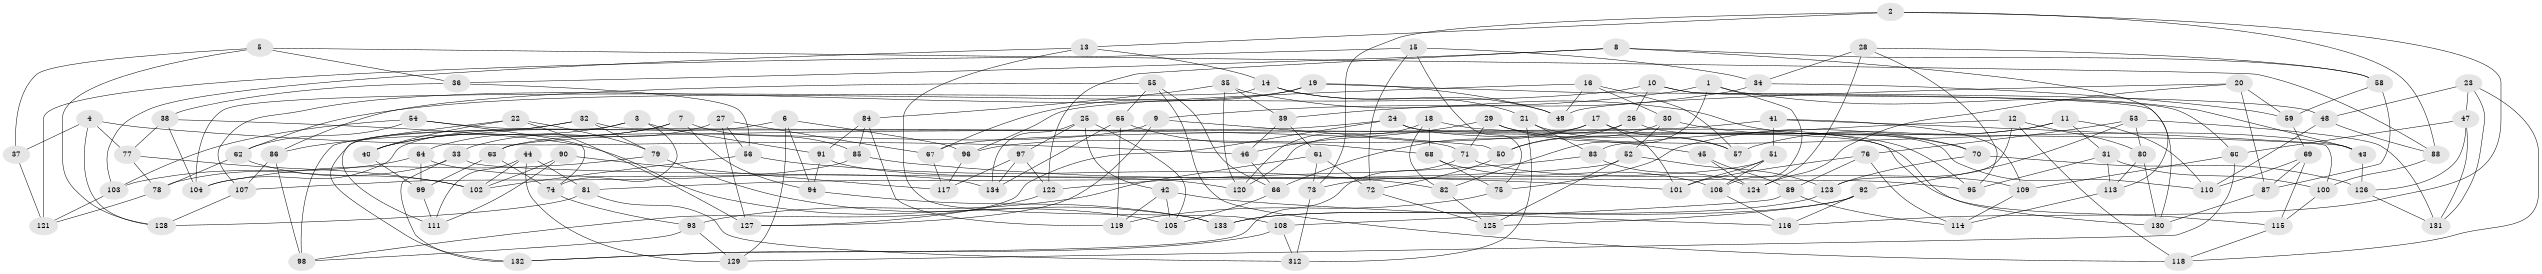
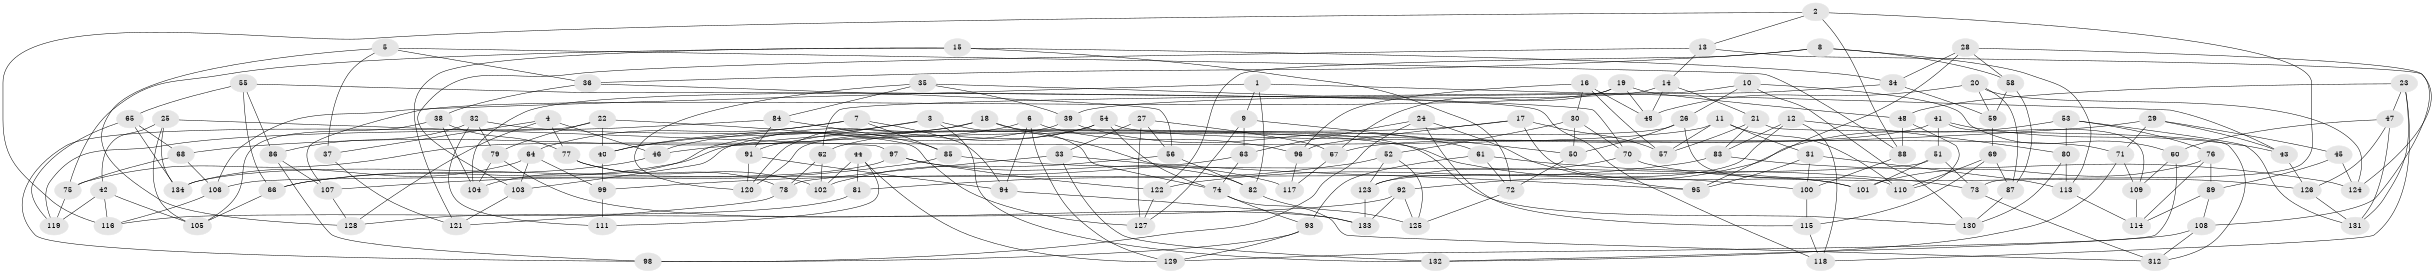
(564, 155) -> none
(951, 255) -> (1656, 247)
